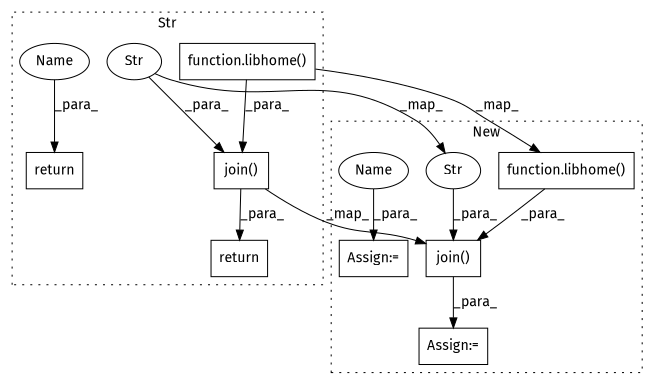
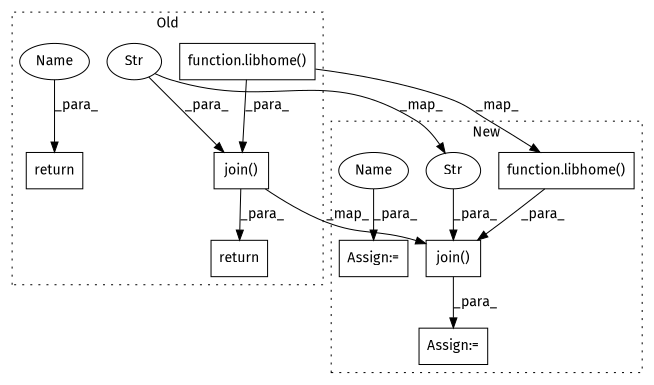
(168, 24) -> (168, 24)
